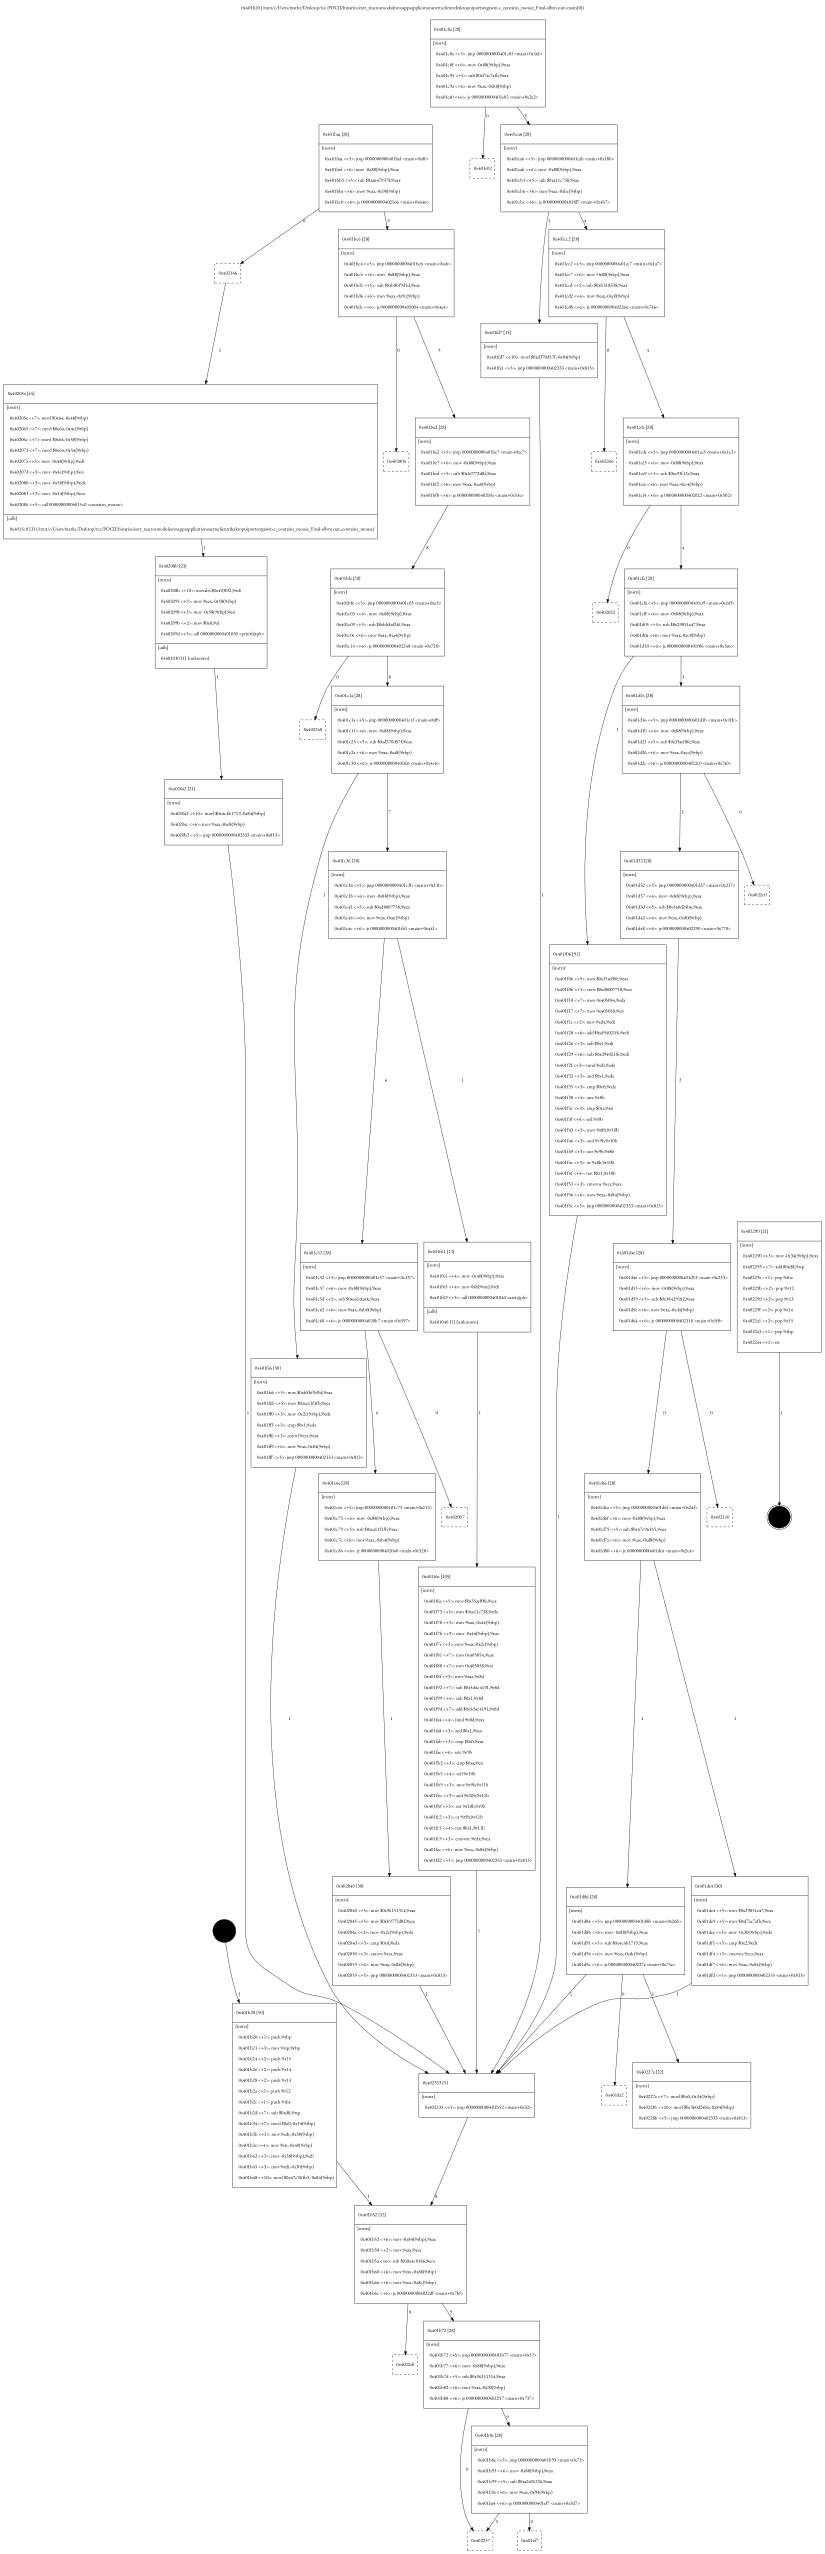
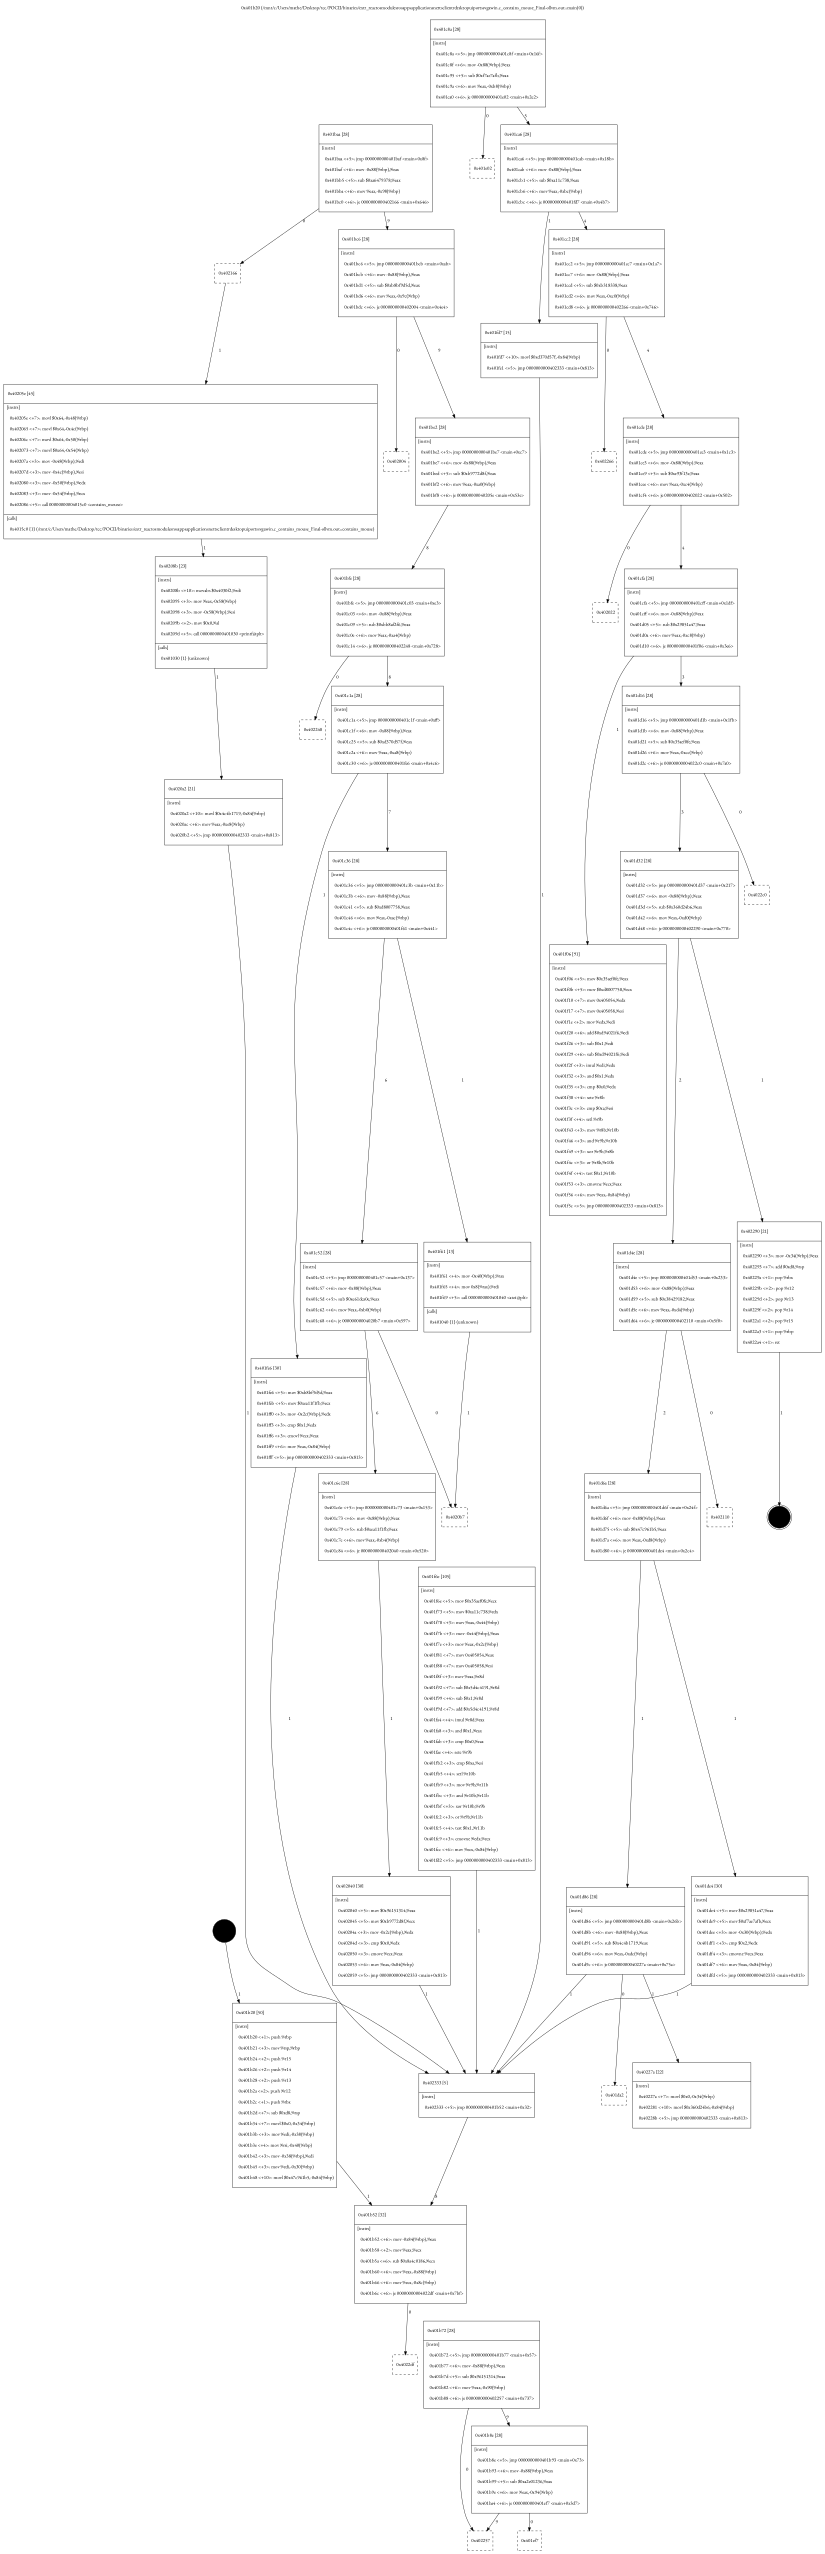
none -> (726, 1078)
(664, 1413) -> (664, 1413)
(477, 1448) -> (461, 1418)
(557, 1650) -> none
(447, 2311) -> none
